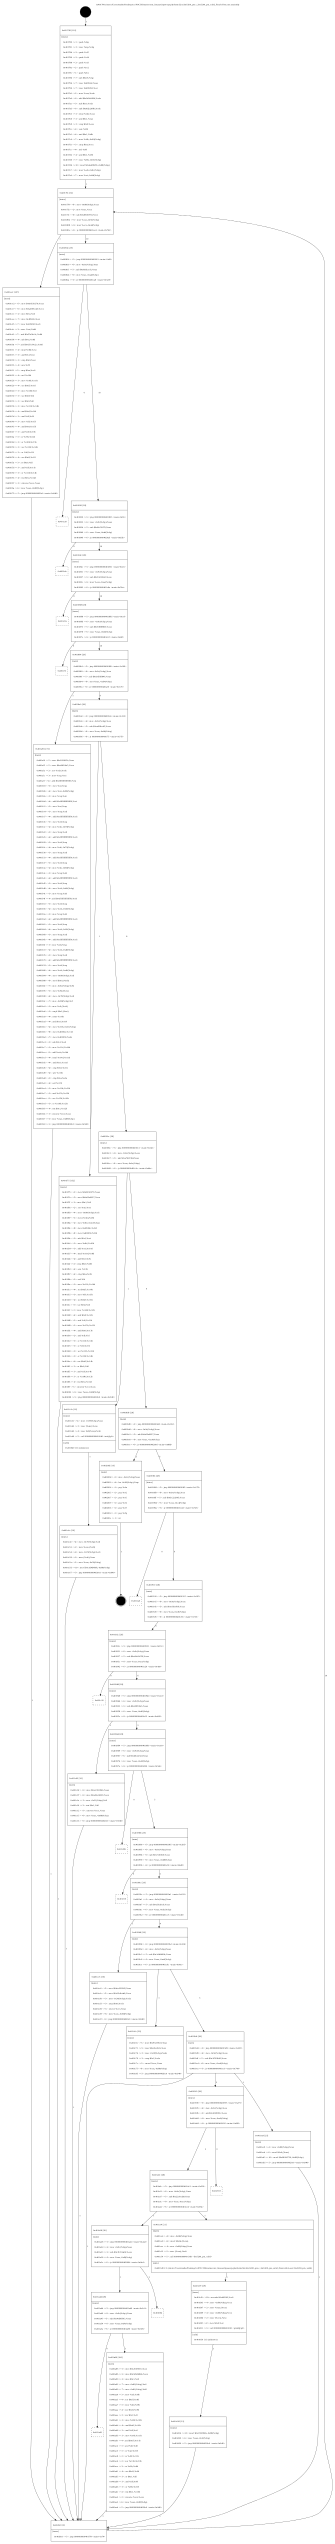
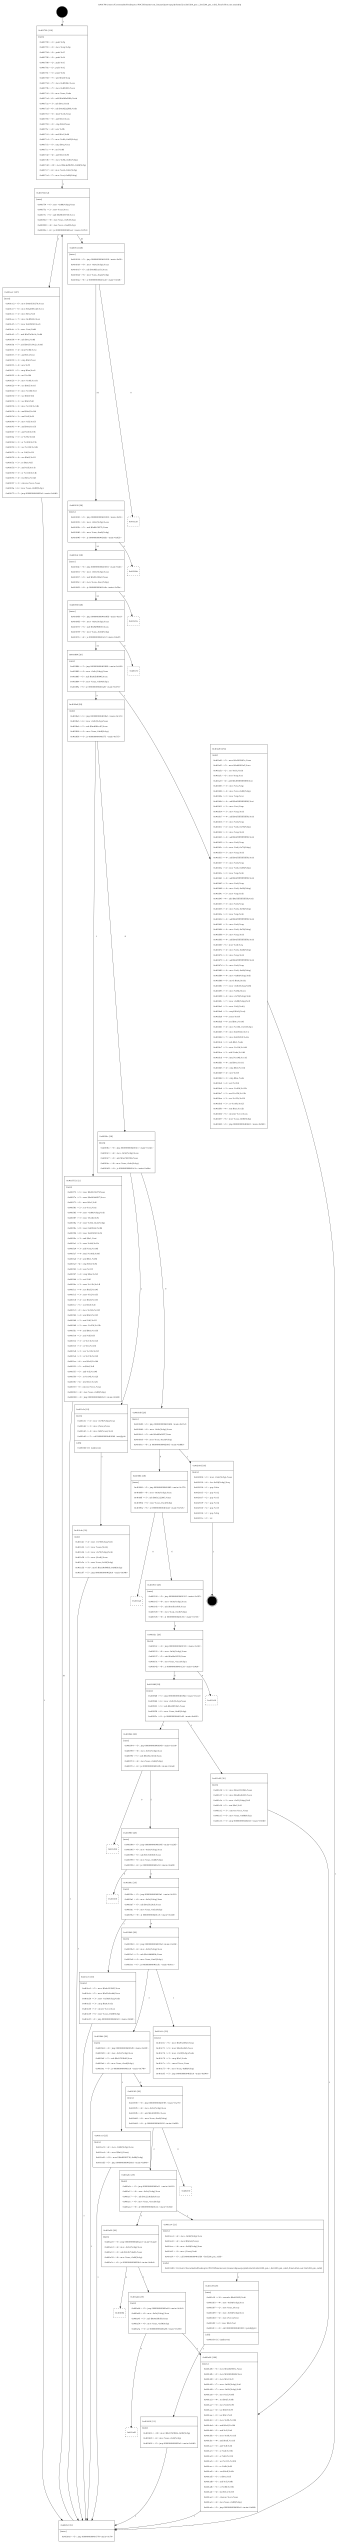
(73, 2171) -> (328, 2110)
